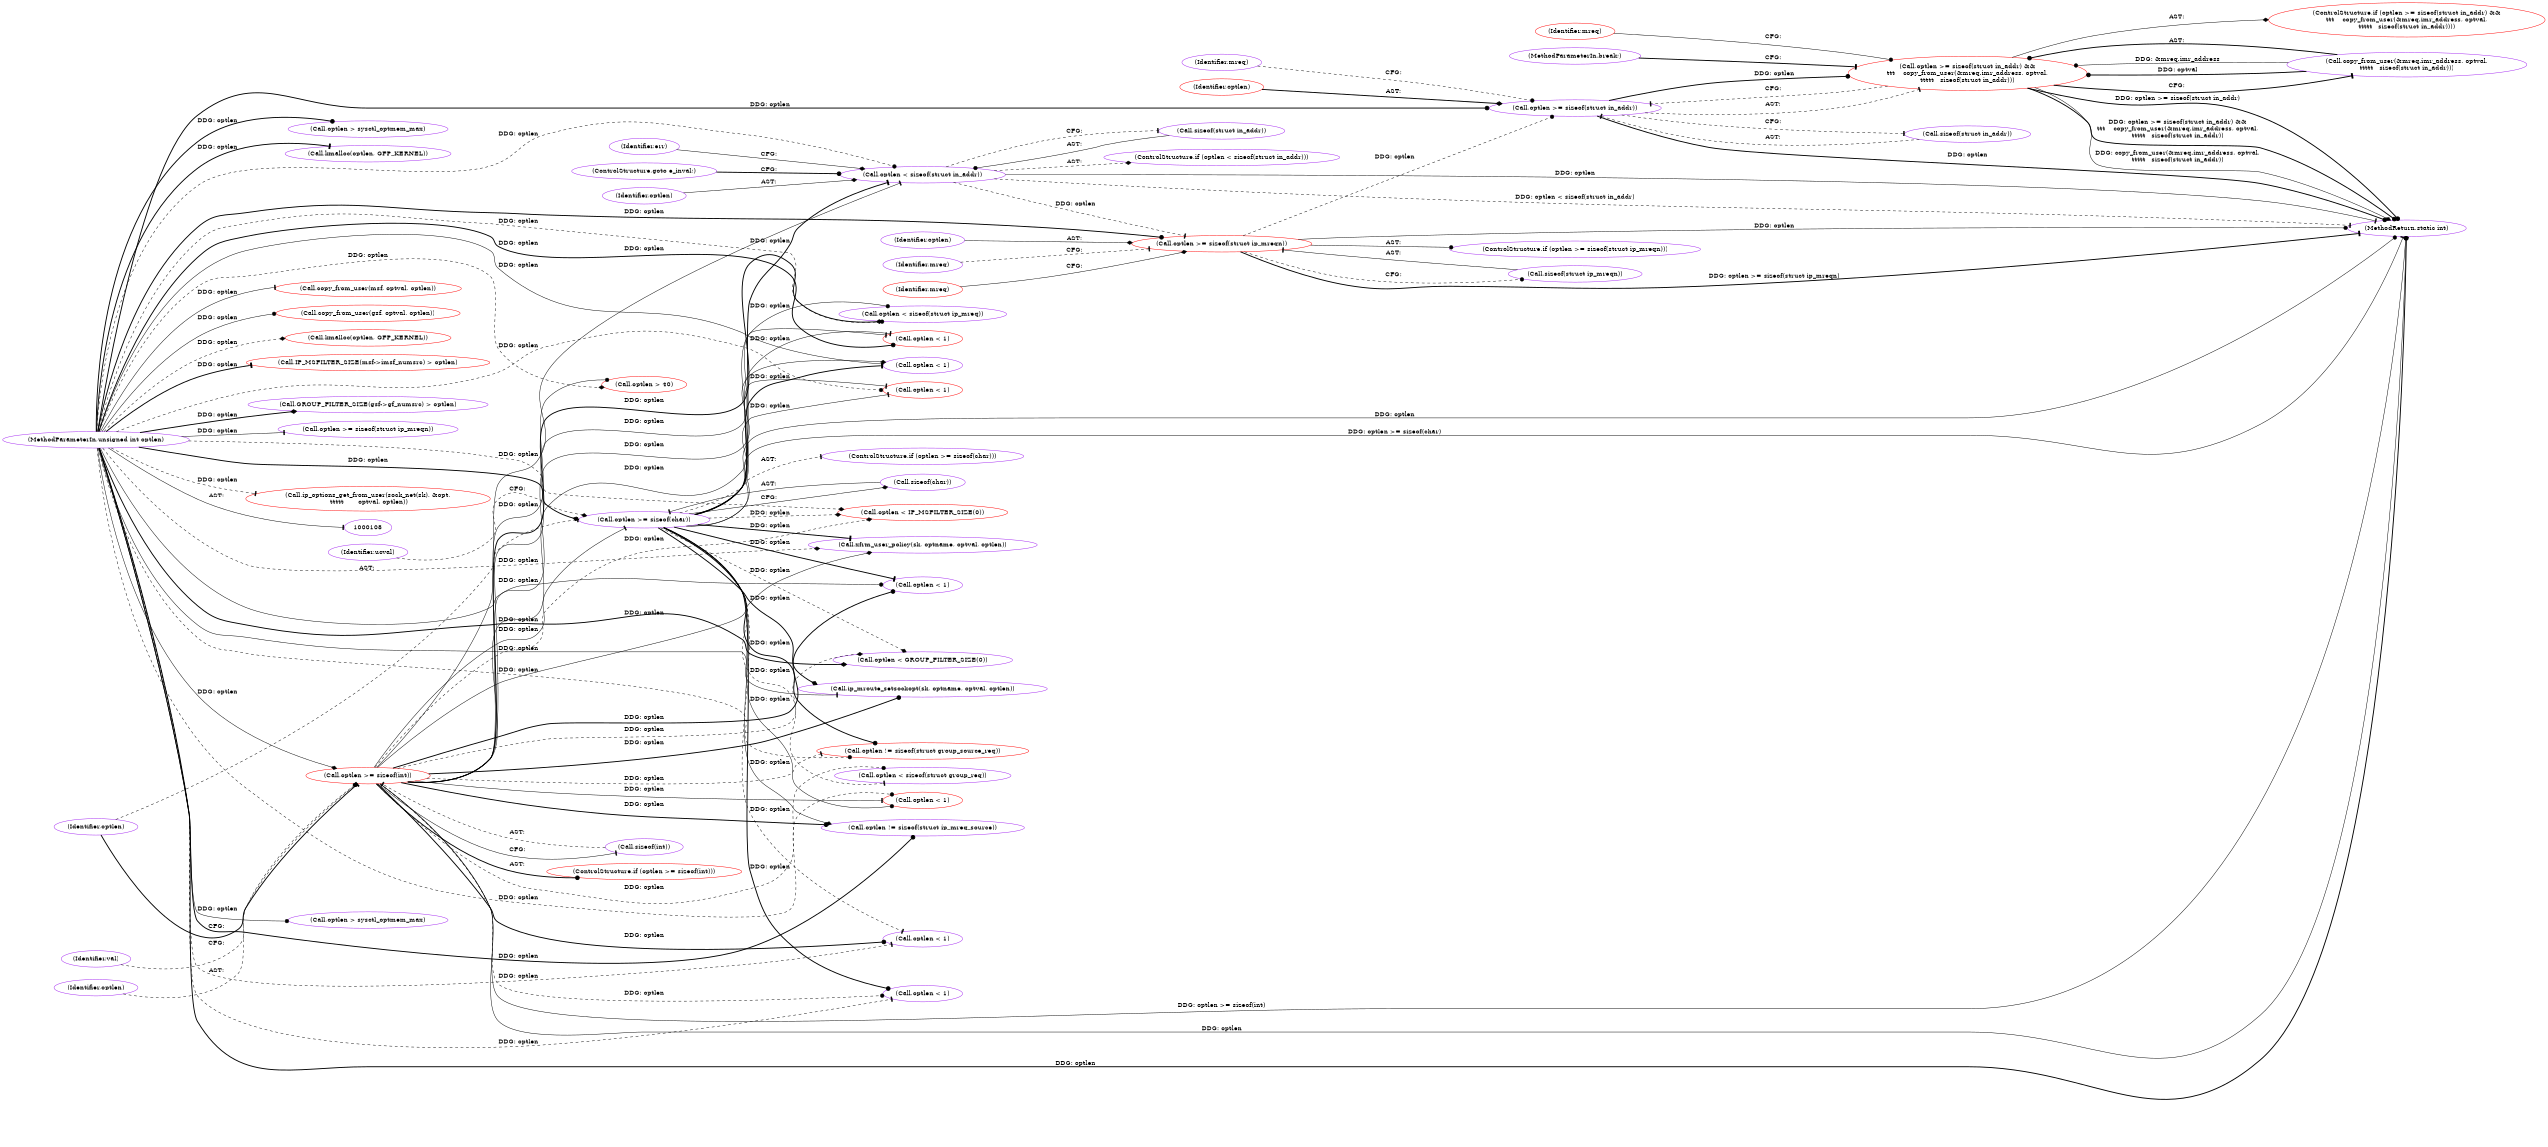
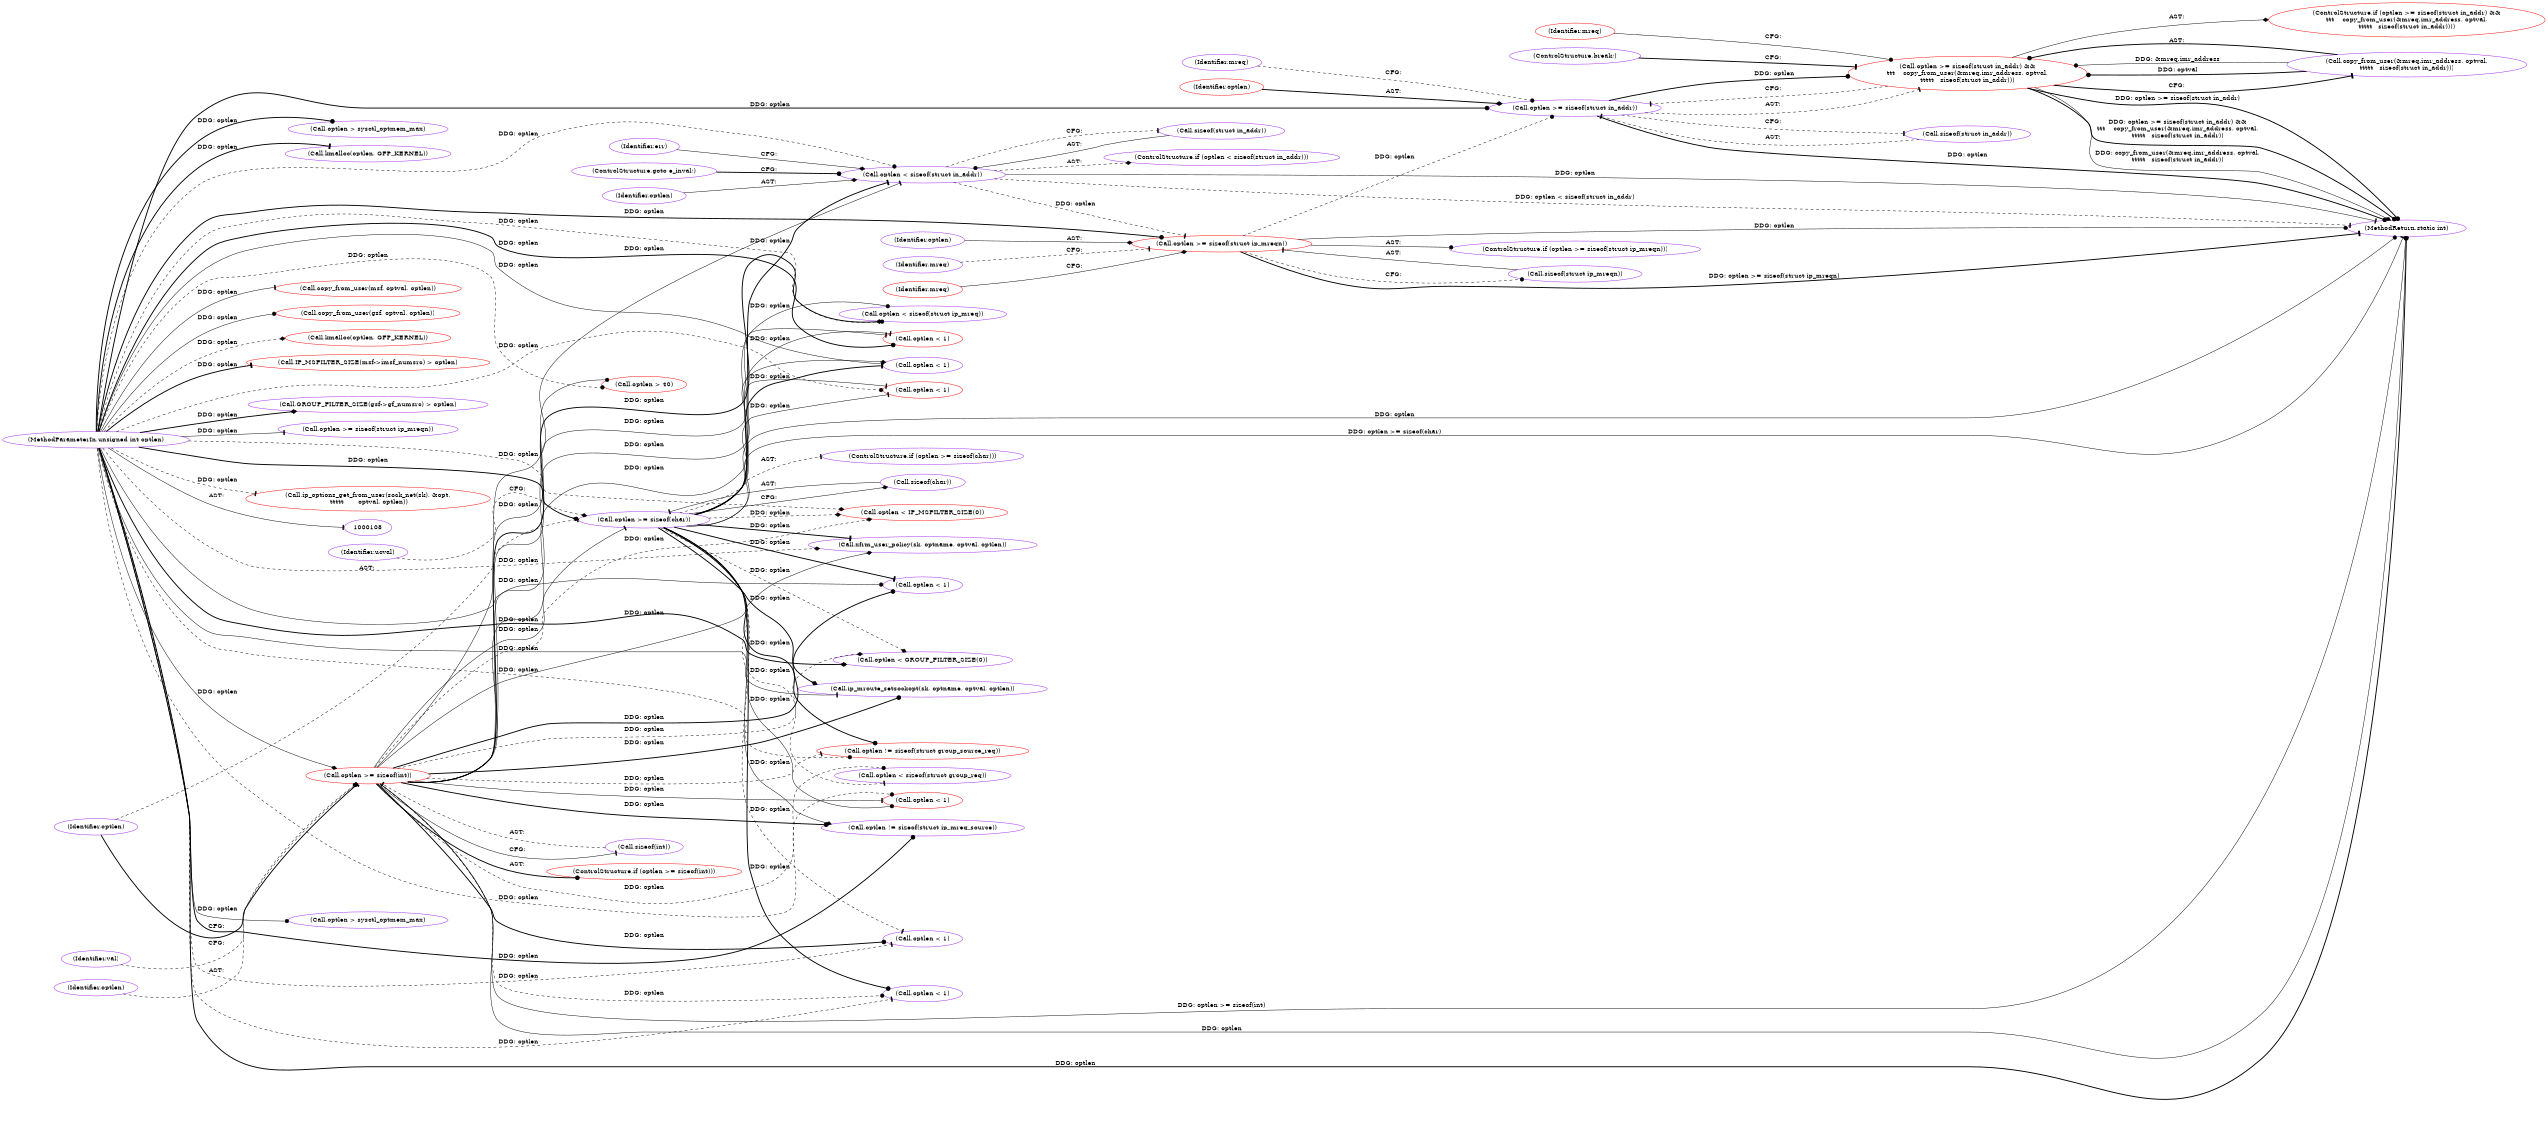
(1575, 56) -> (1575, 56)
(349, 263) -> (349, 263)
